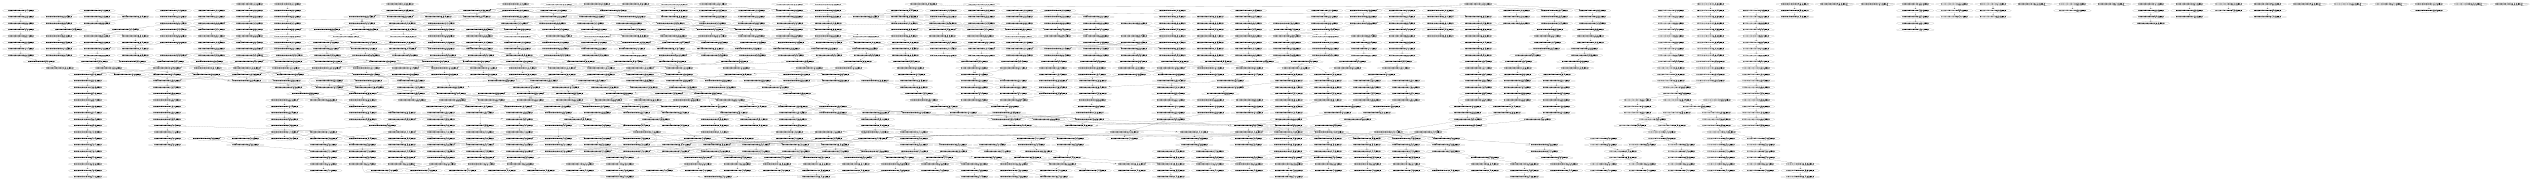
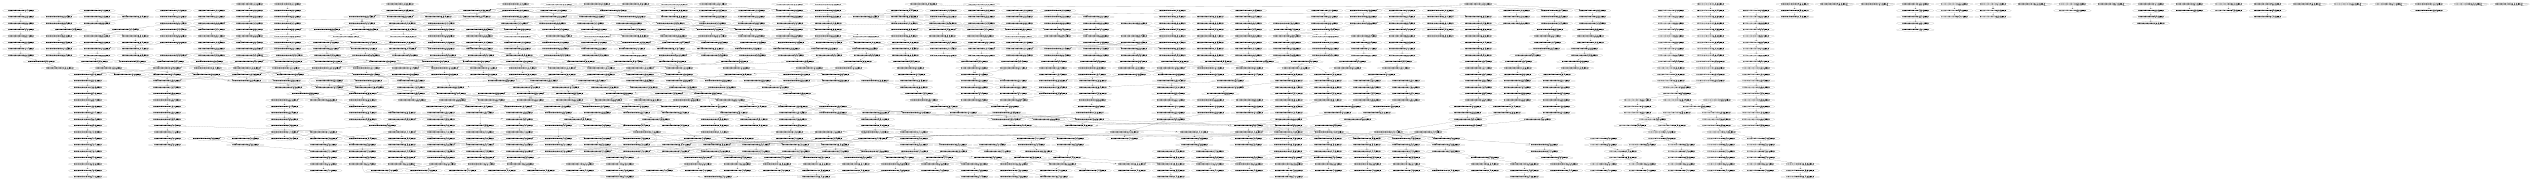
(2190, 17) -> none
(1460, 98) -> (1473, 103)
